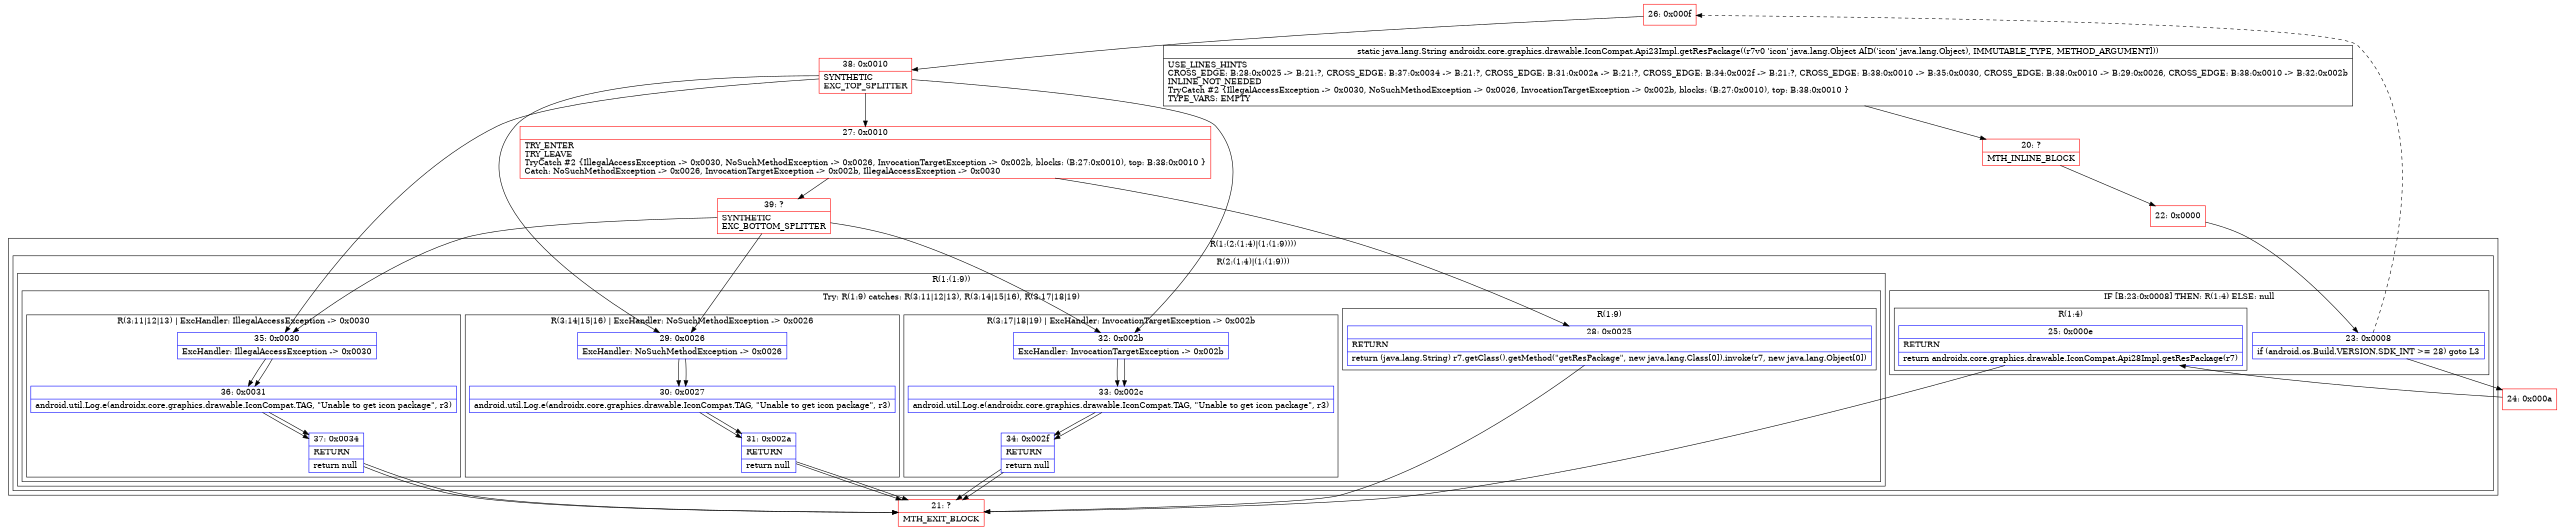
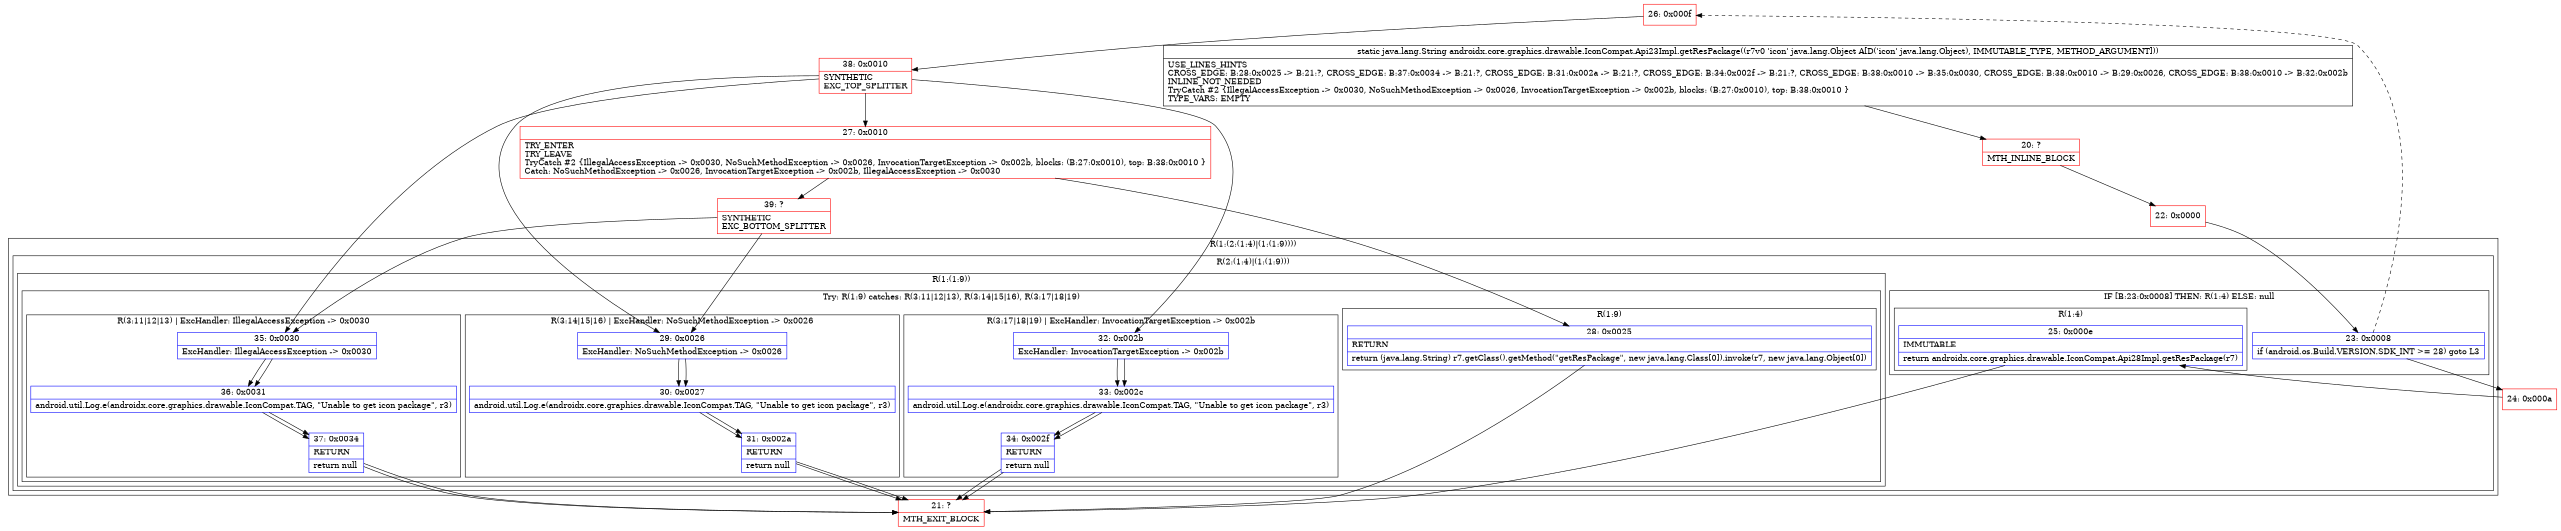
(968, 264) -> none
(1922, 345) -> (1930, 345)
